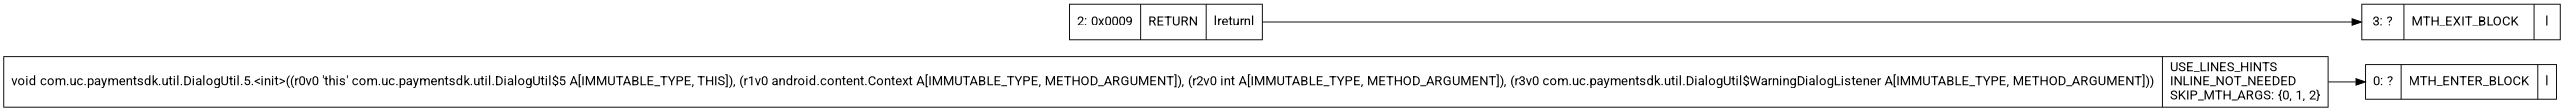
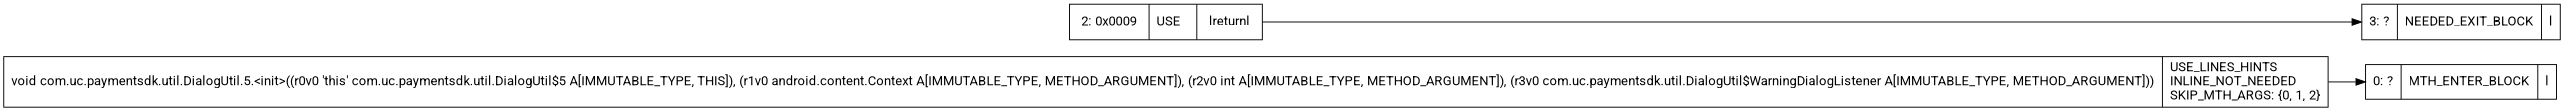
(1173, 22) -> (1169, 22)
(2465, 22) -> (2469, 22)
